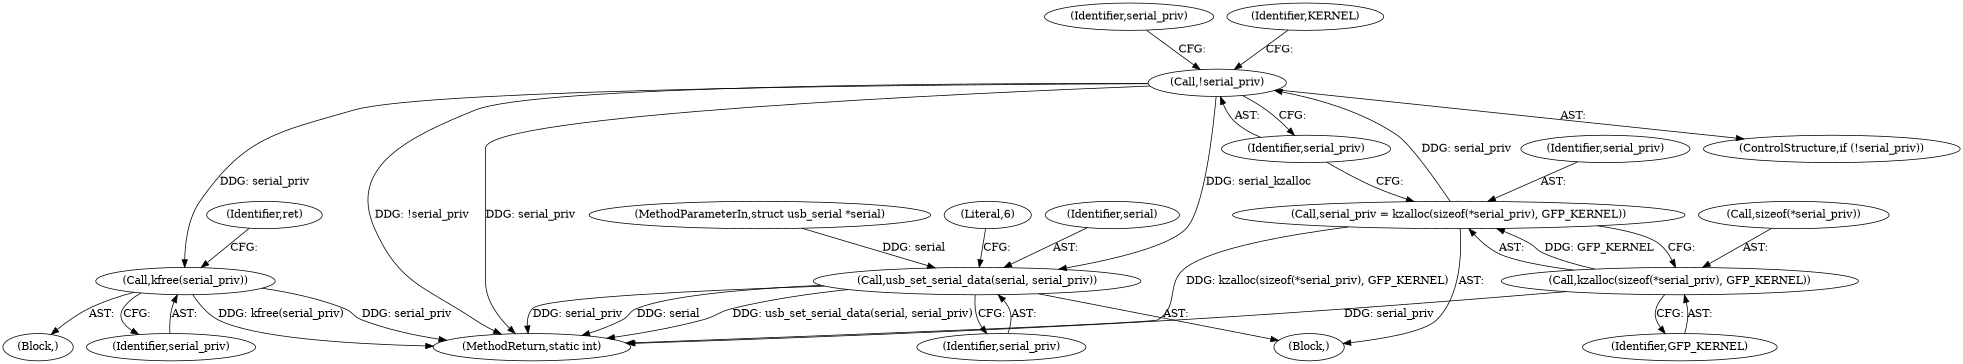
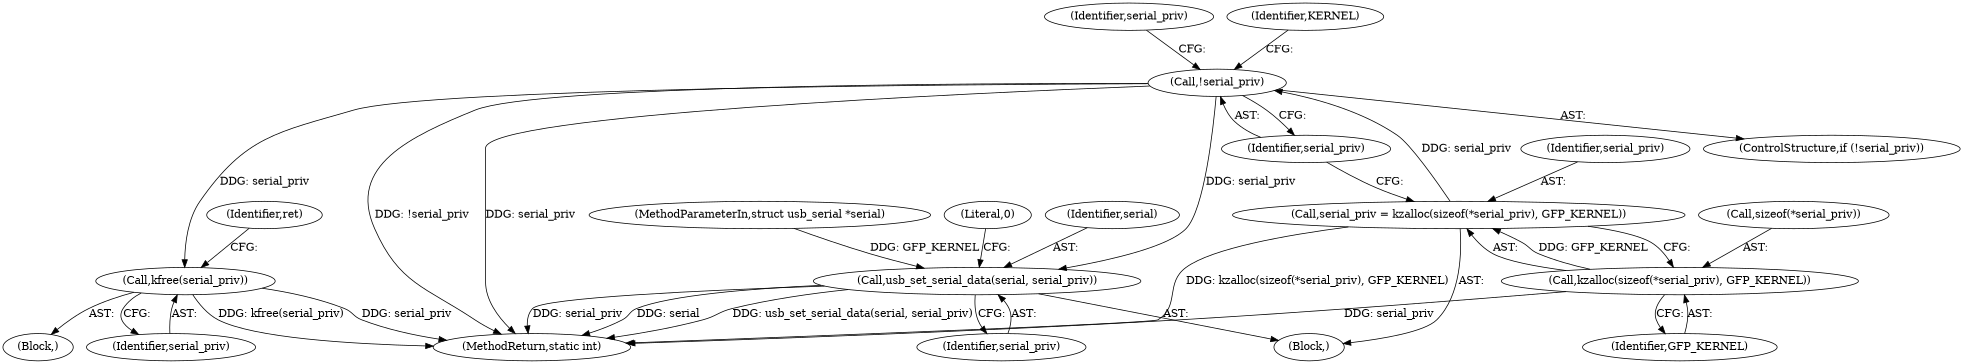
(1259, 182) -> (1251, 182)
(988, 215) -> (988, 215)
(914, 248) -> (925, 248)
